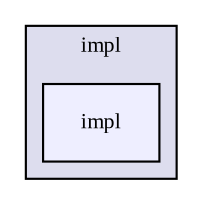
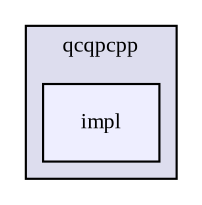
(101, 46) -> (101, 46)
